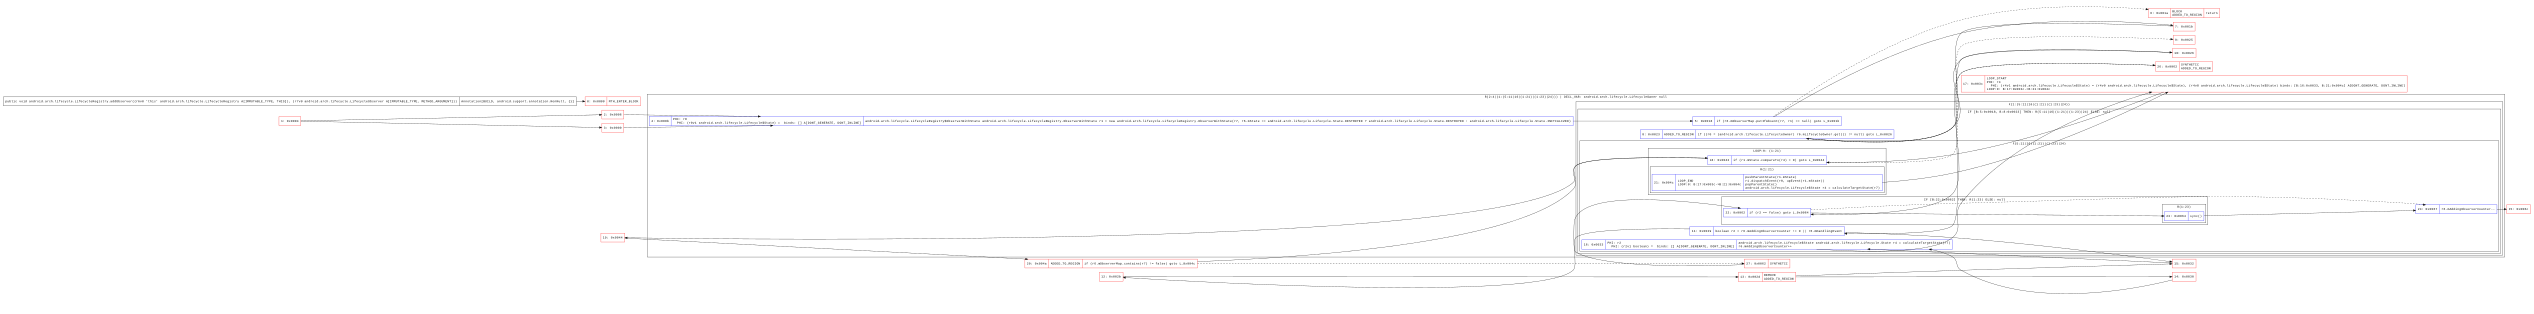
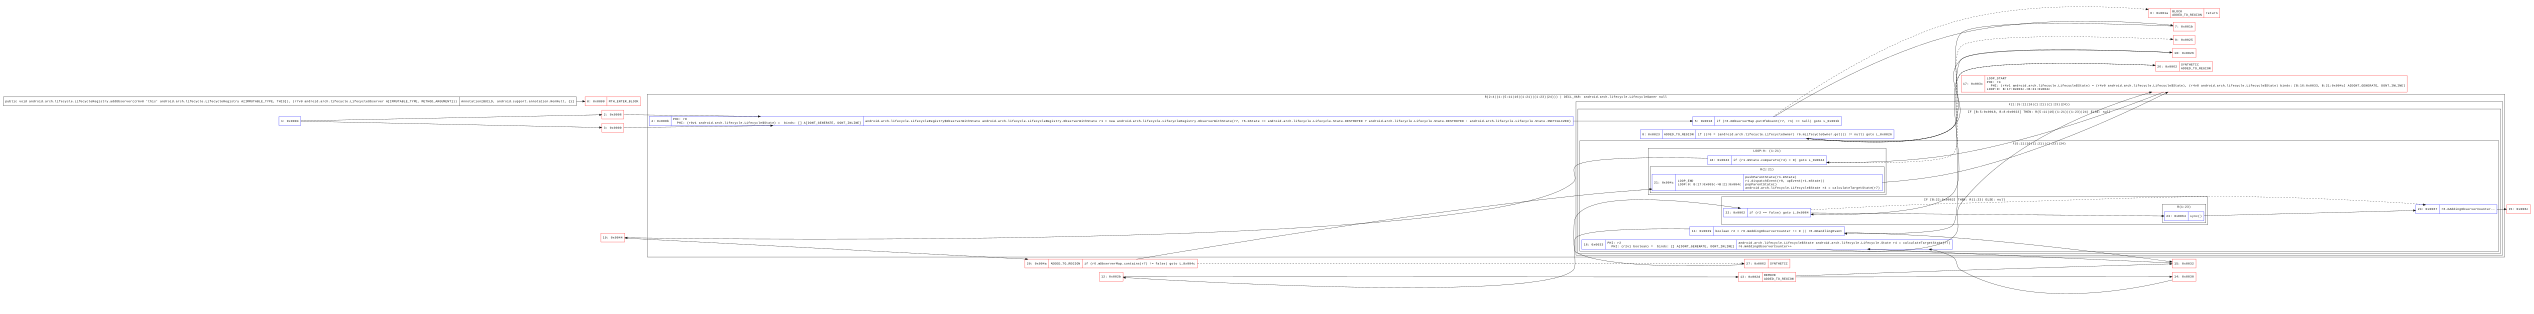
(290, 121) -> (290, 121)
(1467, 233) -> (1405, 217)
